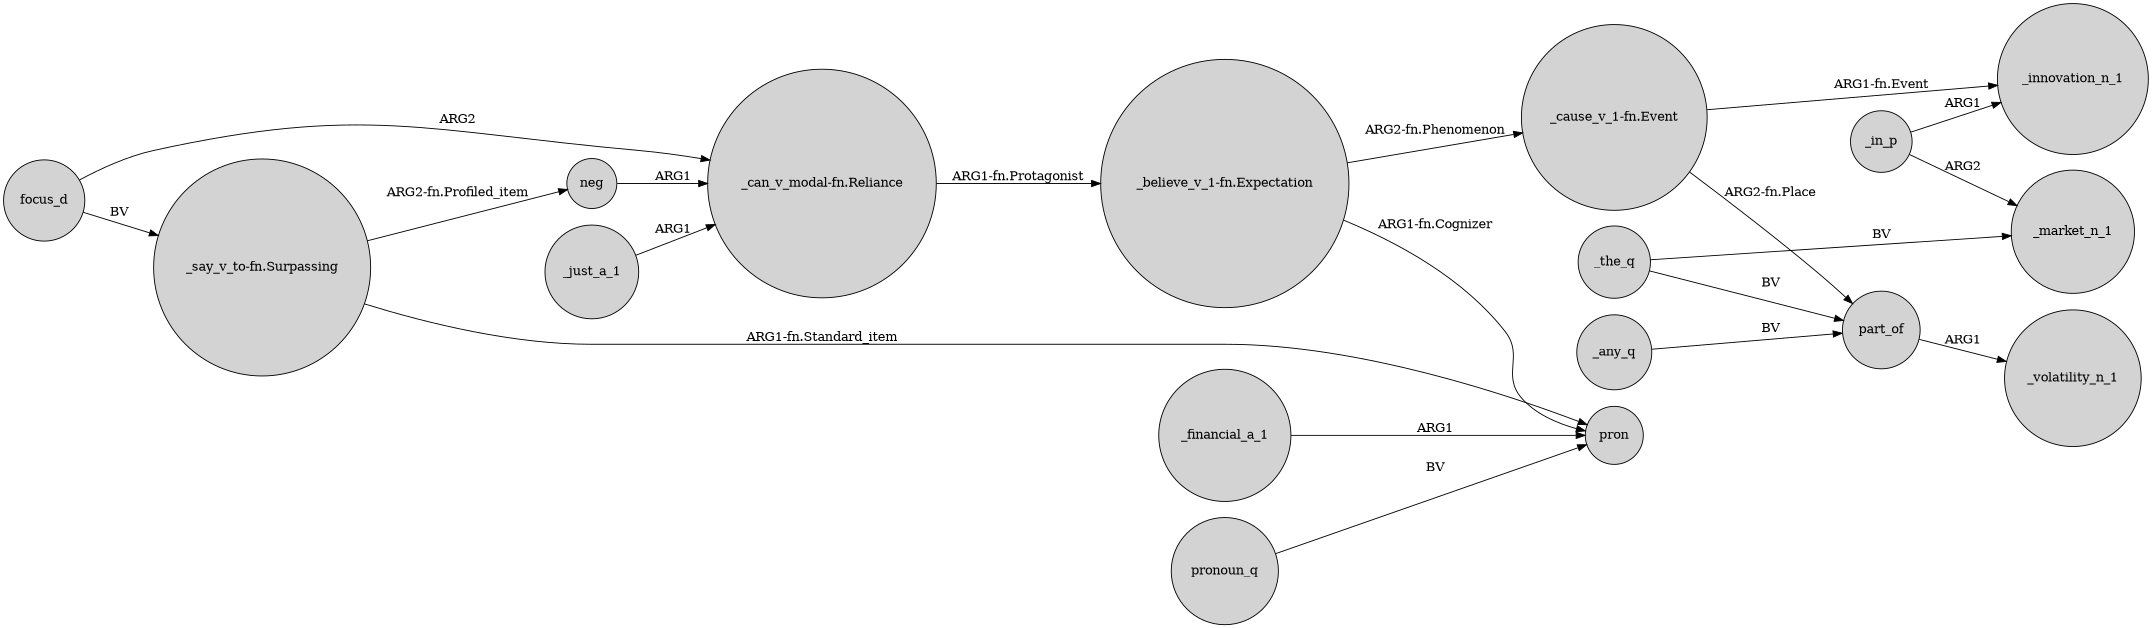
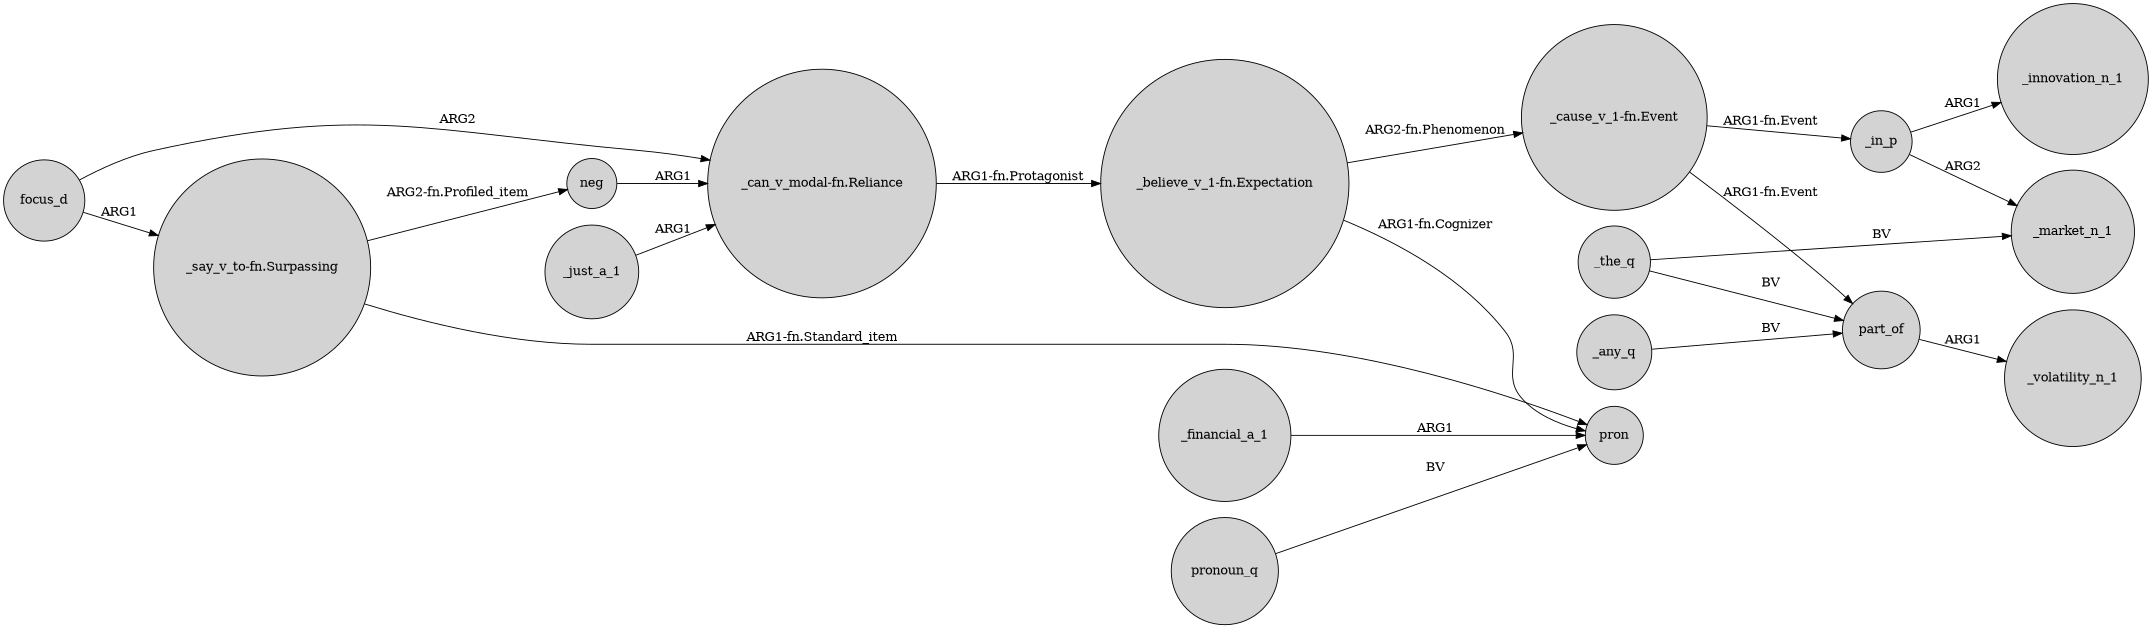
(1848, 98) -> (1774, 132)
(1771, 193) -> (1771, 193)
(119, 213) -> (119, 213)
